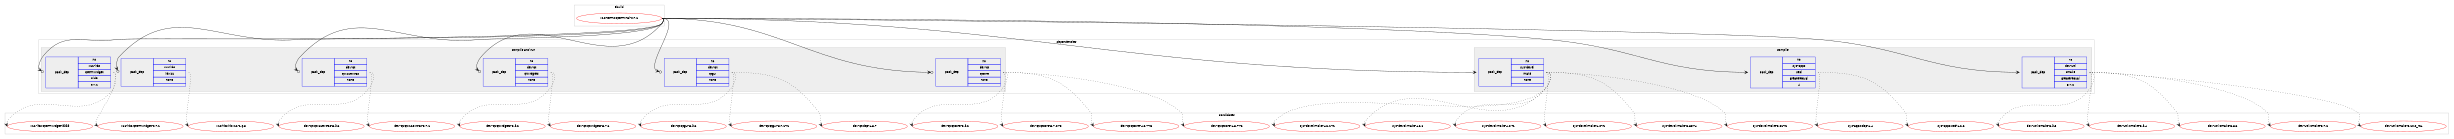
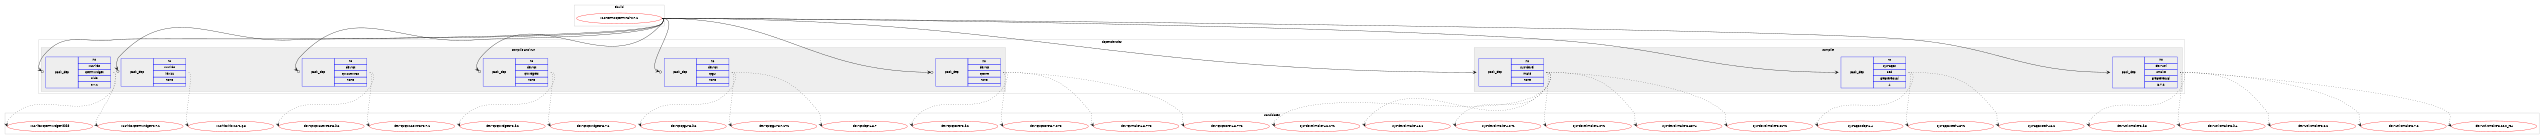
(1136, 126) -> (1136, 126)
none -> (1951, 126)
